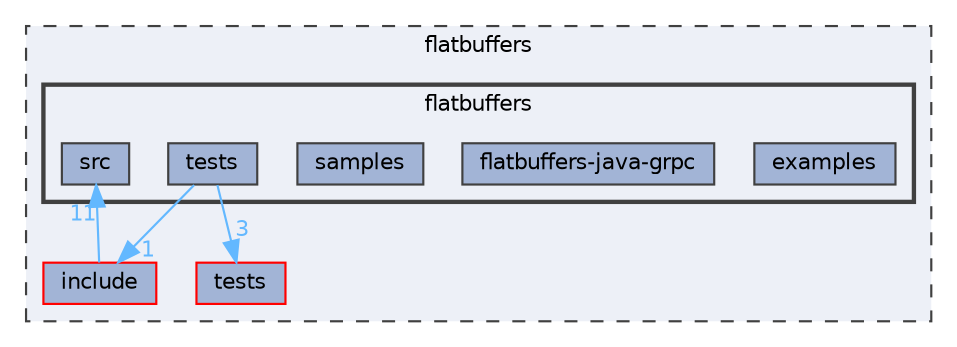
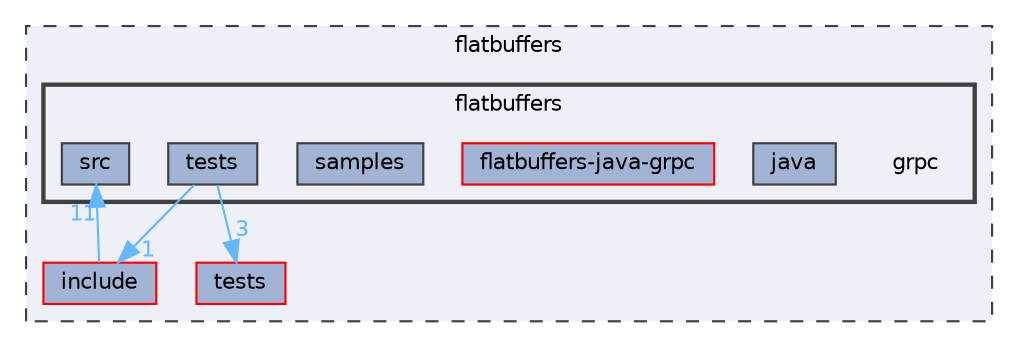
(588, 164) -> (588, 164)
(825, 164) -> (795, 164)
none -> (916, 164)
